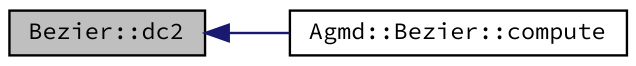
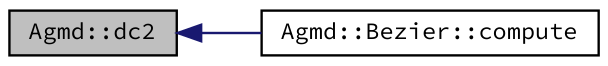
(107, 33) -> (93, 33)
